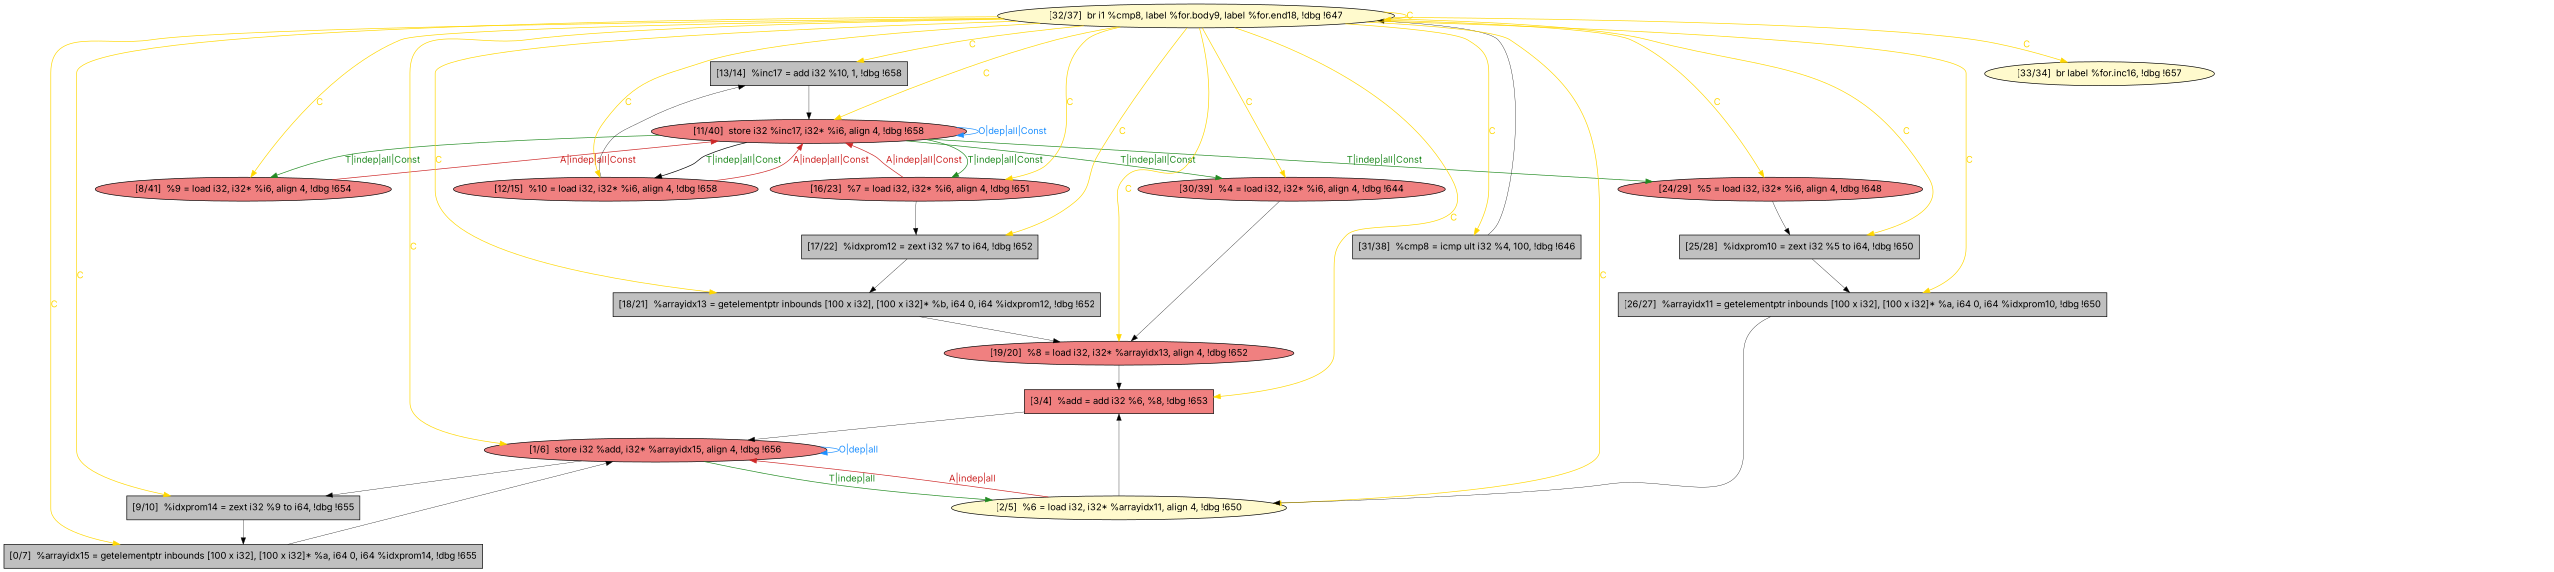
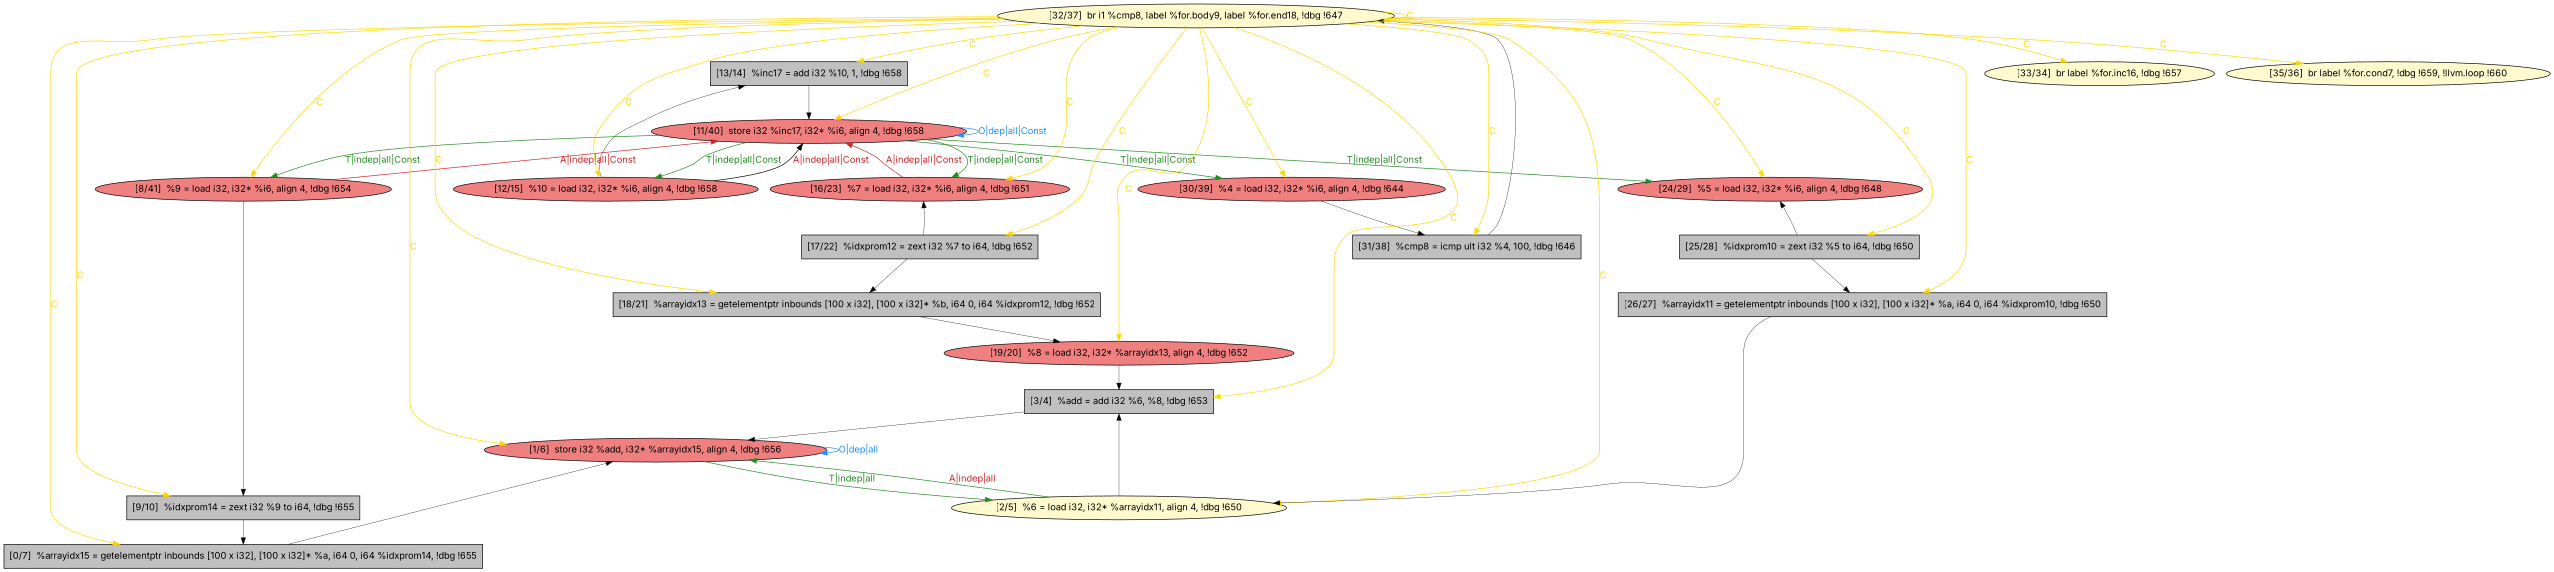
none -> (2388, 74)
(703, 157) -> (703, 157)
(760, 173) -> (760, 173)
(915, 215) -> (924, 221)
(1779, 215) -> (1791, 221)
(1208, 269) -> (1369, 218)
(1119, 402) -> (1119, 402)
(903, 477) -> (903, 477)
(457, 478) -> (243, 345)
